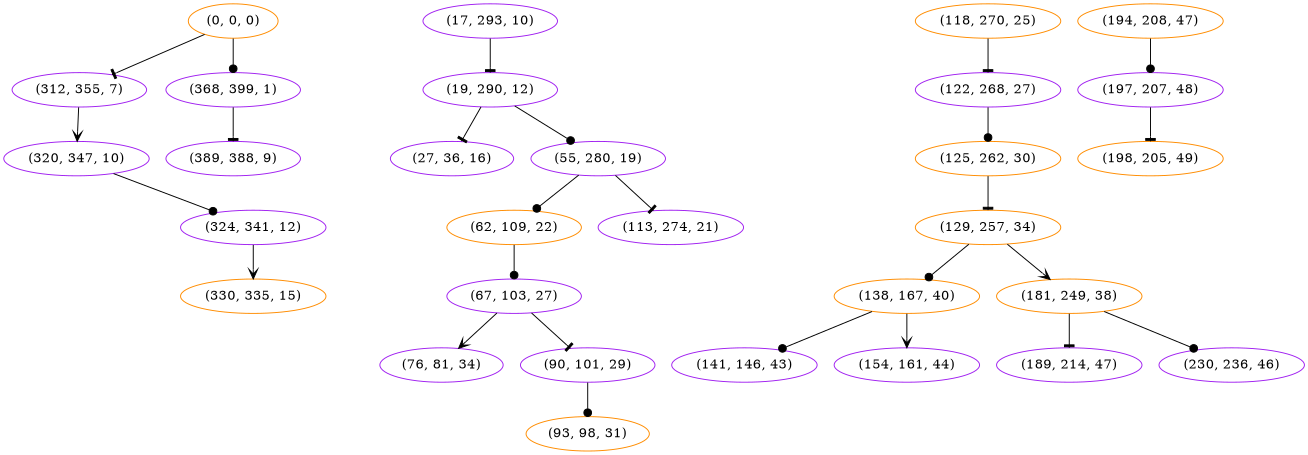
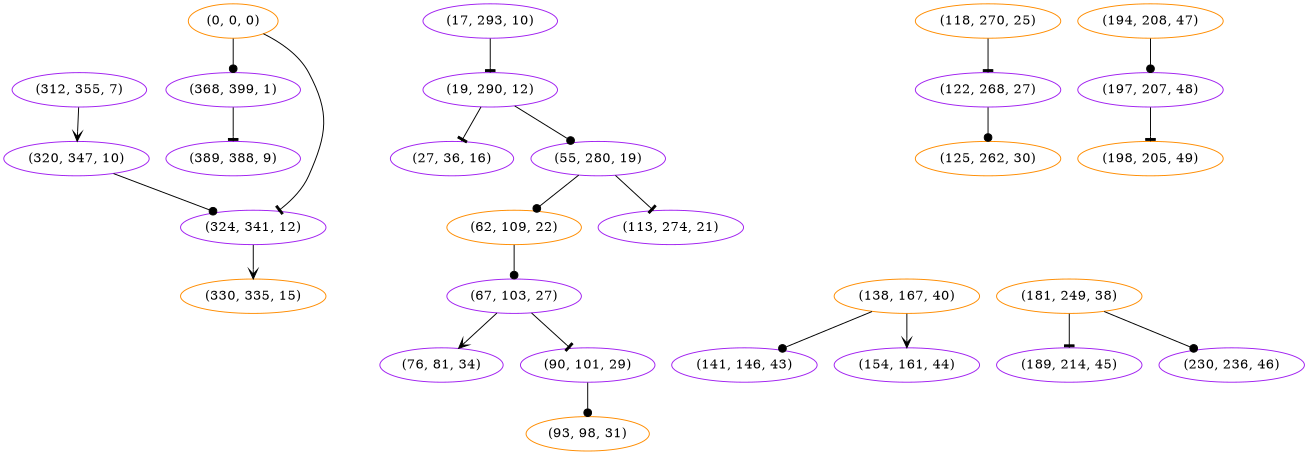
(161, 54) -> (323, 115)
(988, 227) -> none
(1069, 365) -> (1069, 365)
